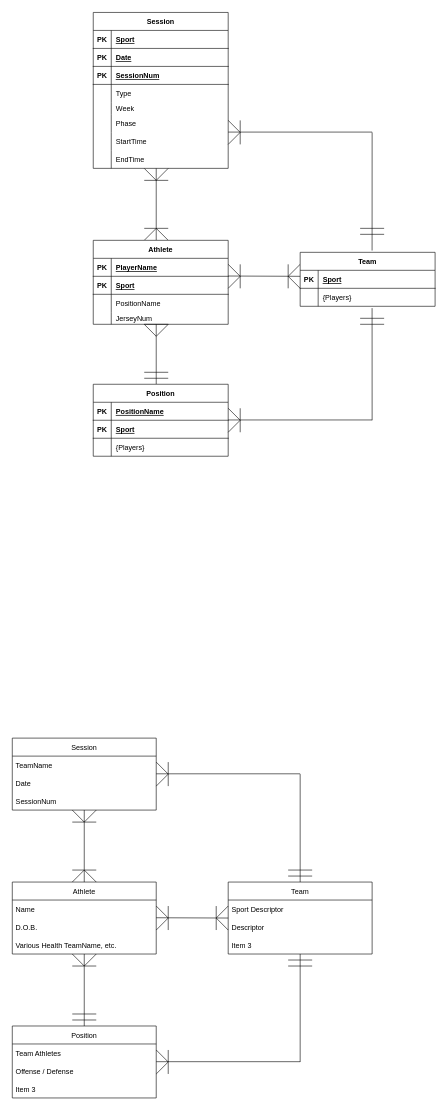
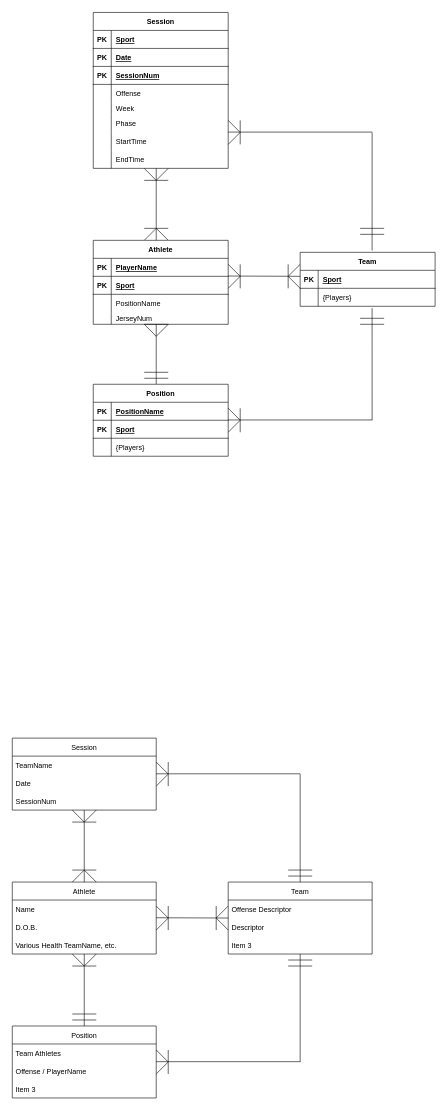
(124, 94) -> (130, 94)
(262, 910) -> (266, 910)
(48, 1072) -> (53, 1072)
